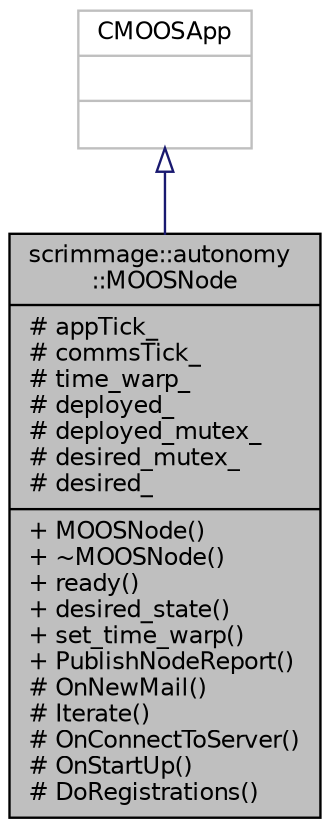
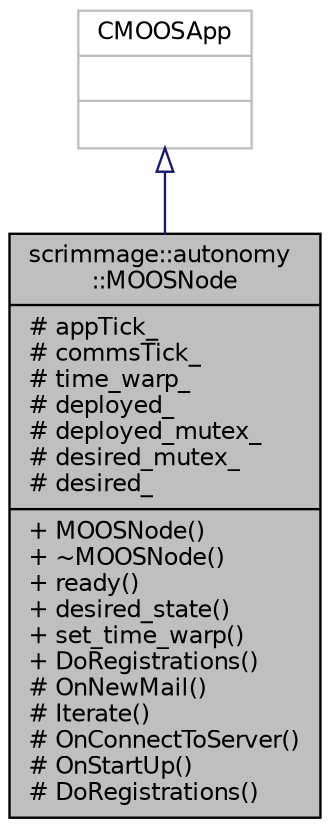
(161, 662) -> (144, 662)
